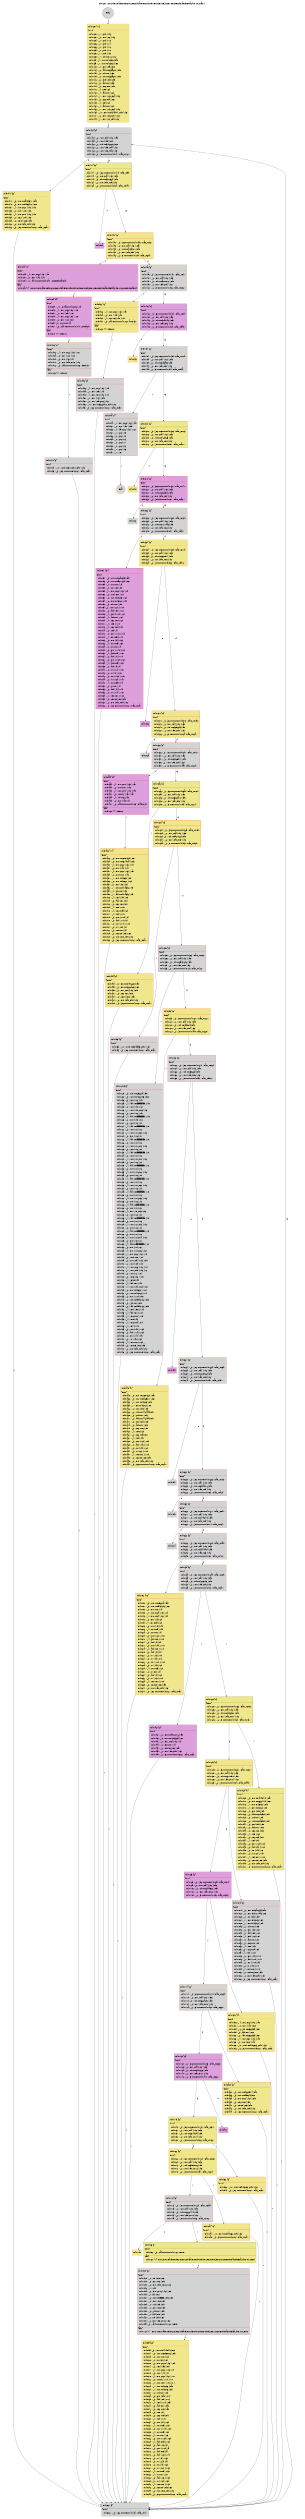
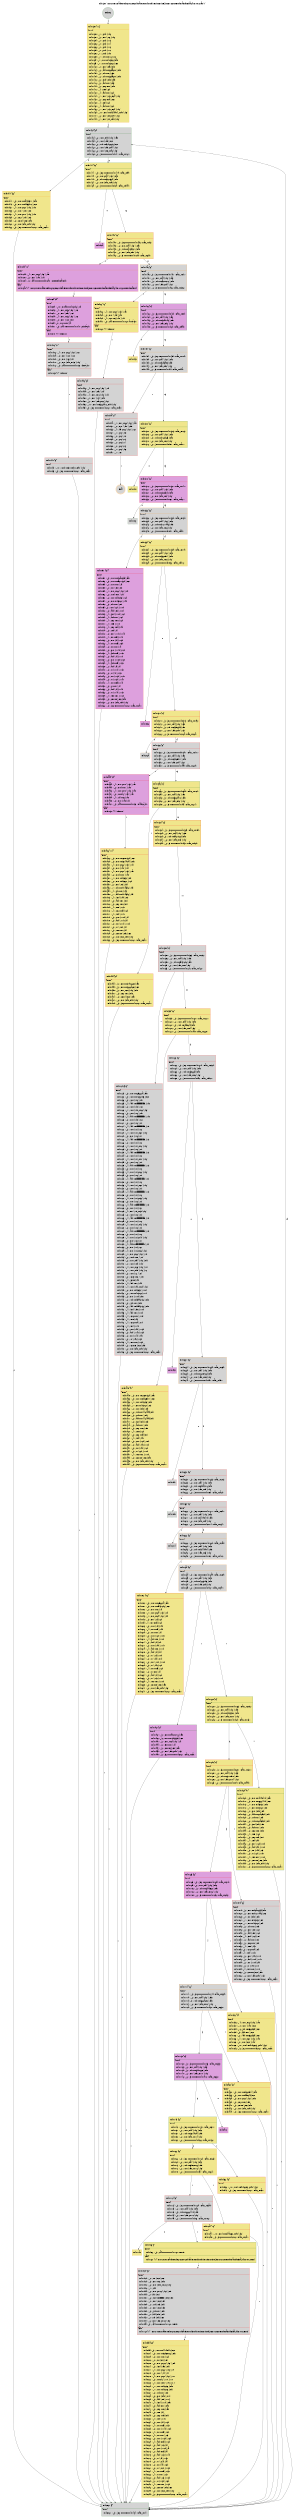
(108, 13) -> (108, 13)
(134, 1045) -> none
